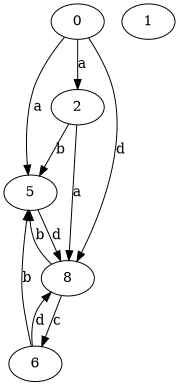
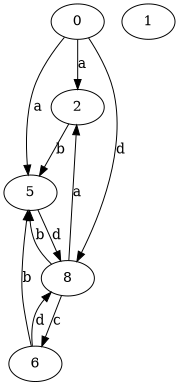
(73, 188) -> (72, 198)
